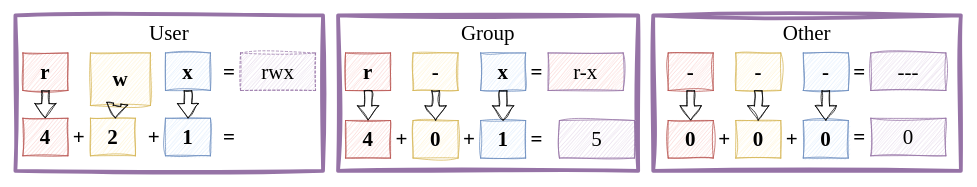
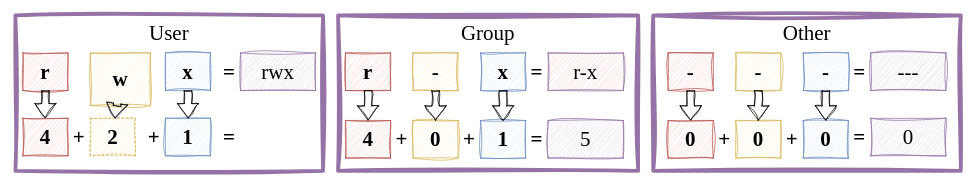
(278, 72) -> (278, 72)
(113, 137) -> (113, 137)
(597, 139) -> (585, 139)
